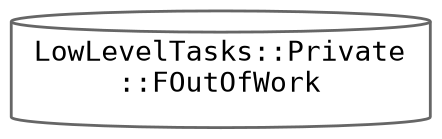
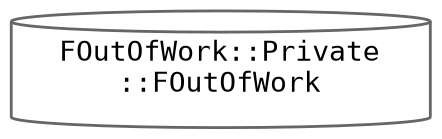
(221, 69) -> (221, 69)
